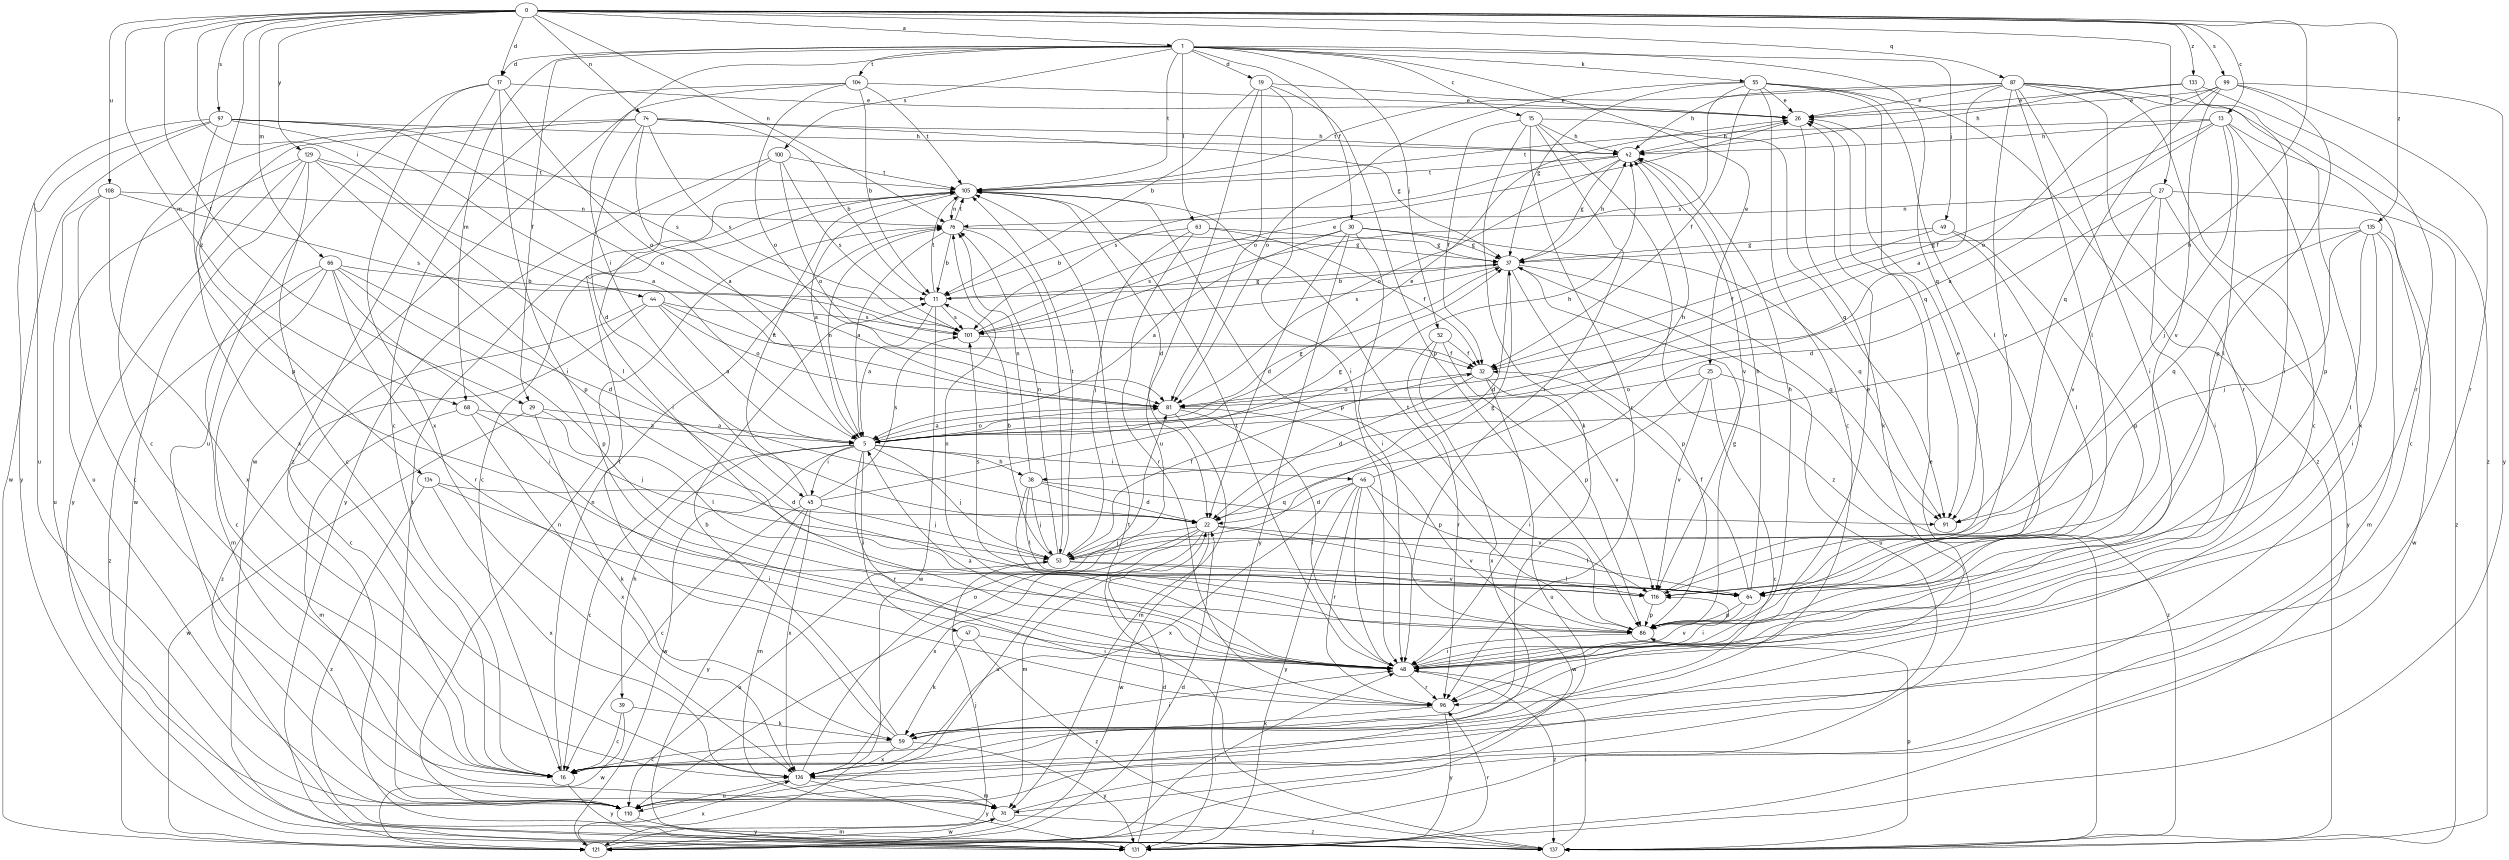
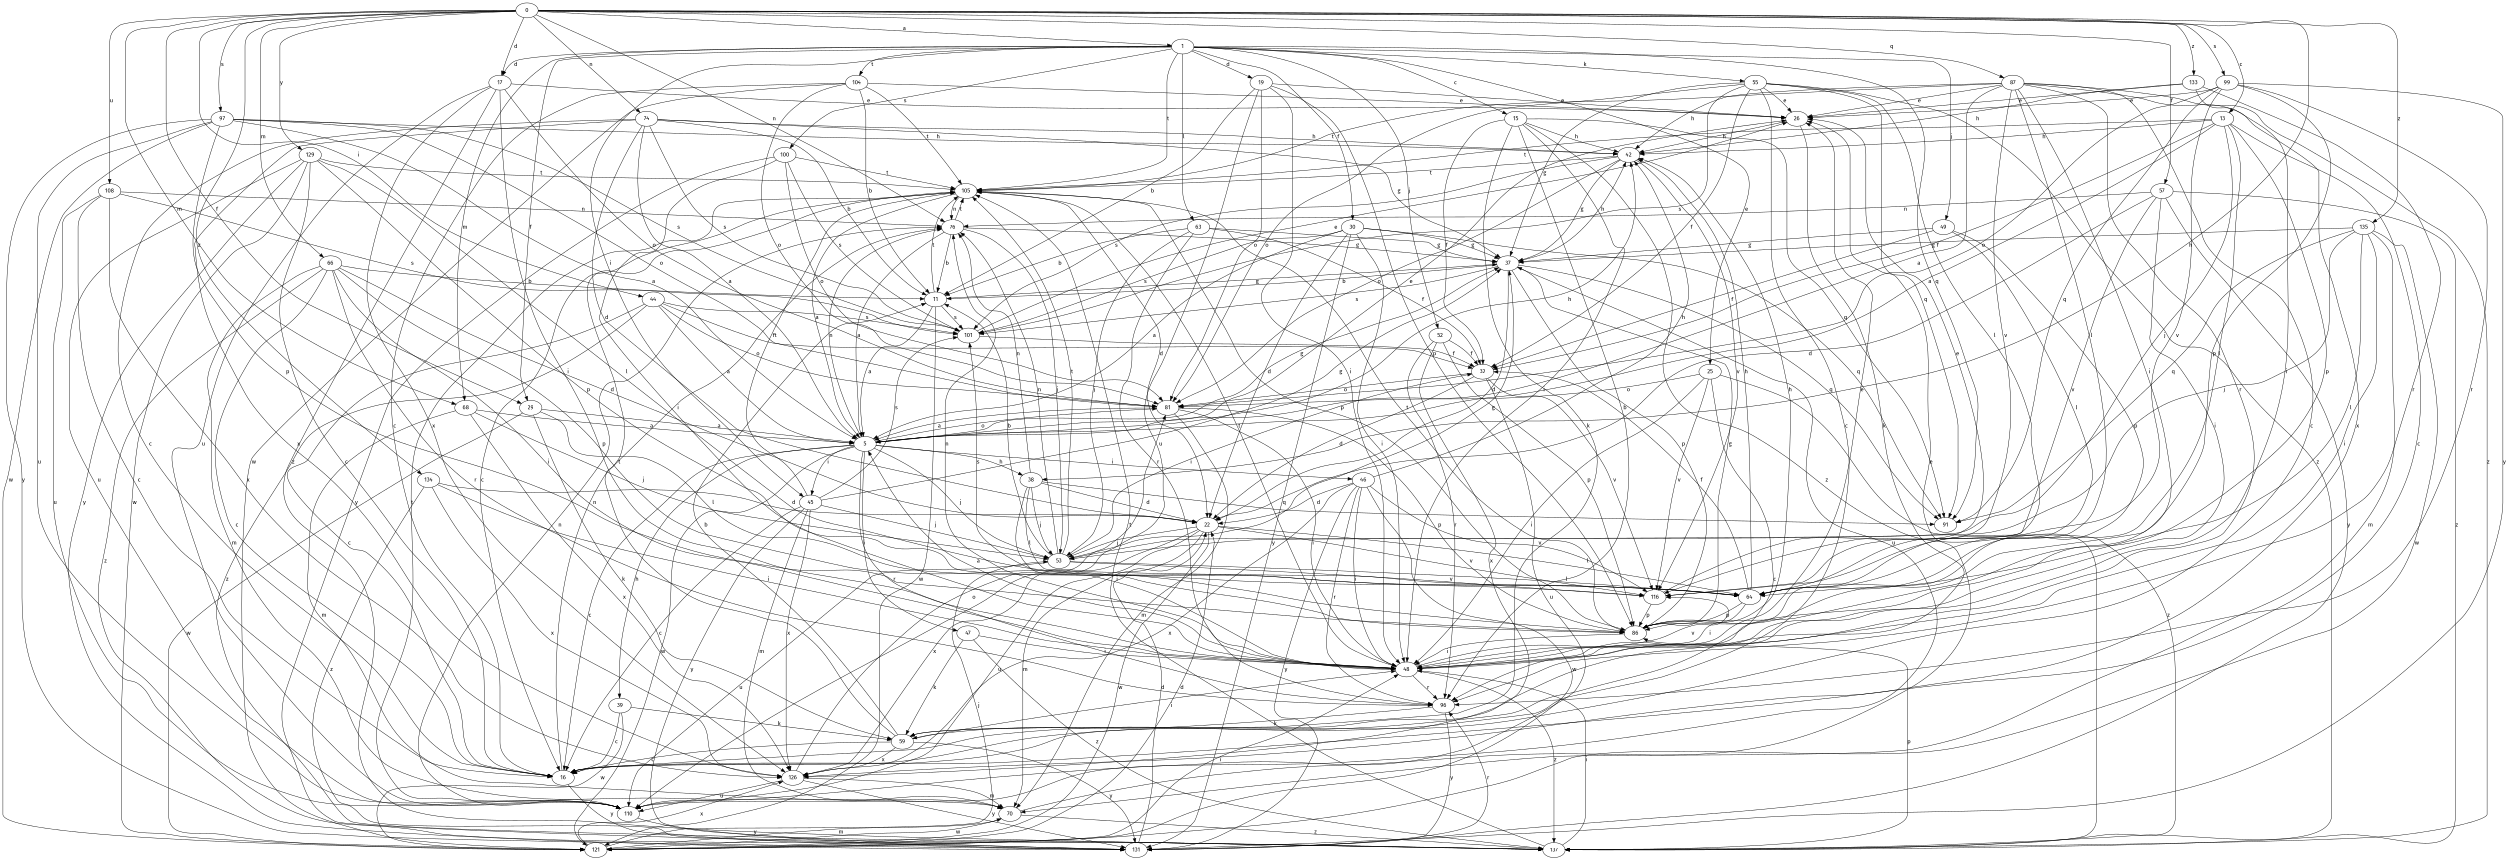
(2162, 191) -> (2162, 191)
(1632, 408) -> (1625, 408)
(1192, 462) -> (1191, 462)
